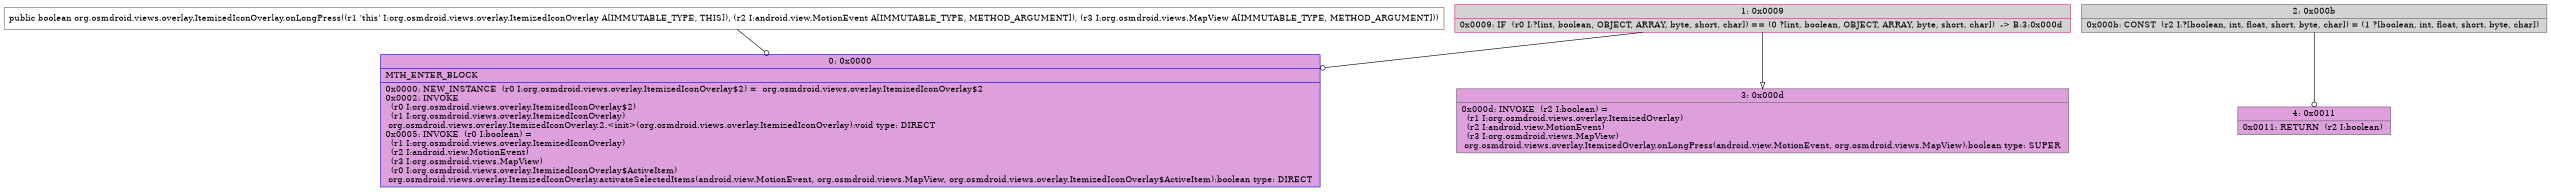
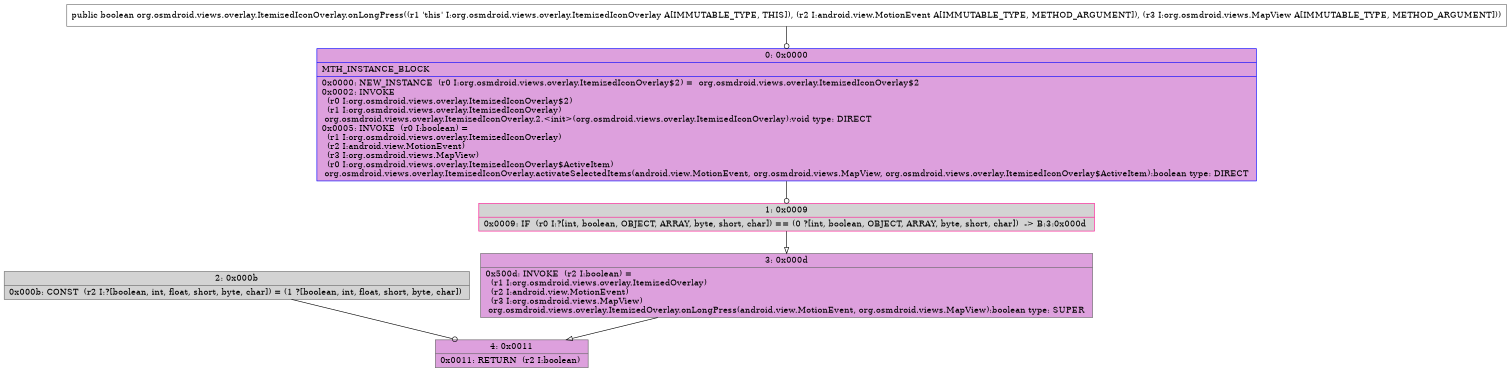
(1484, 50) -> (787, 190)
(432, 75) -> (376, 69)
(1536, 109) -> (560, 274)
none -> (615, 328)
